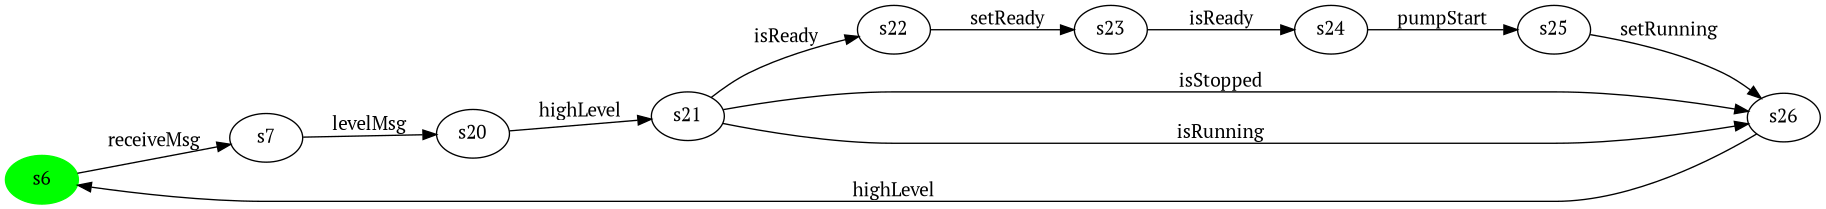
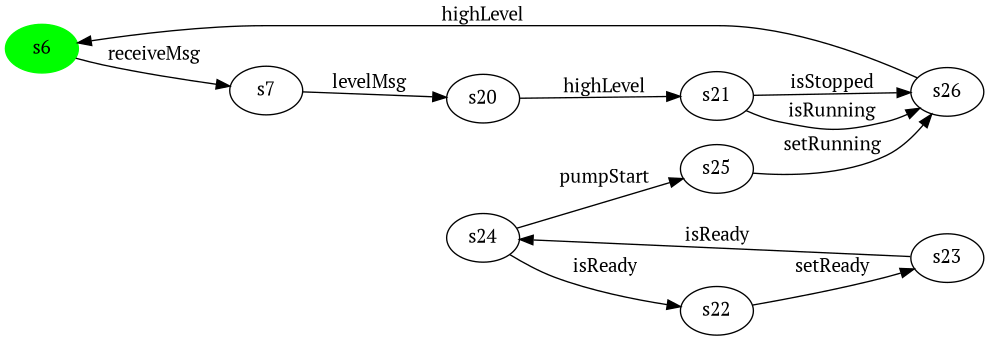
(775, 61) -> (586, 287)
